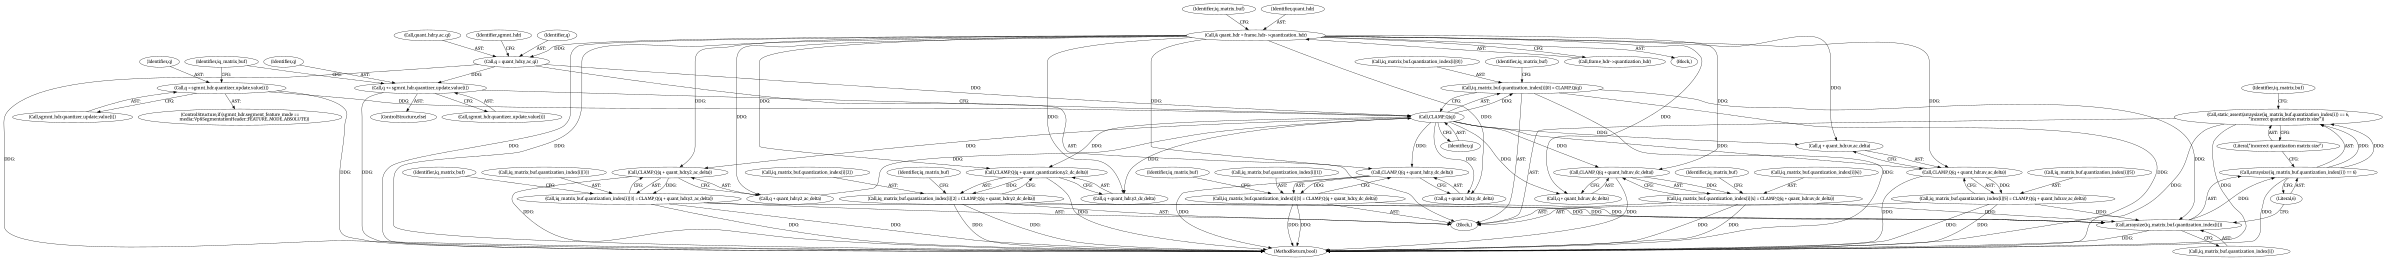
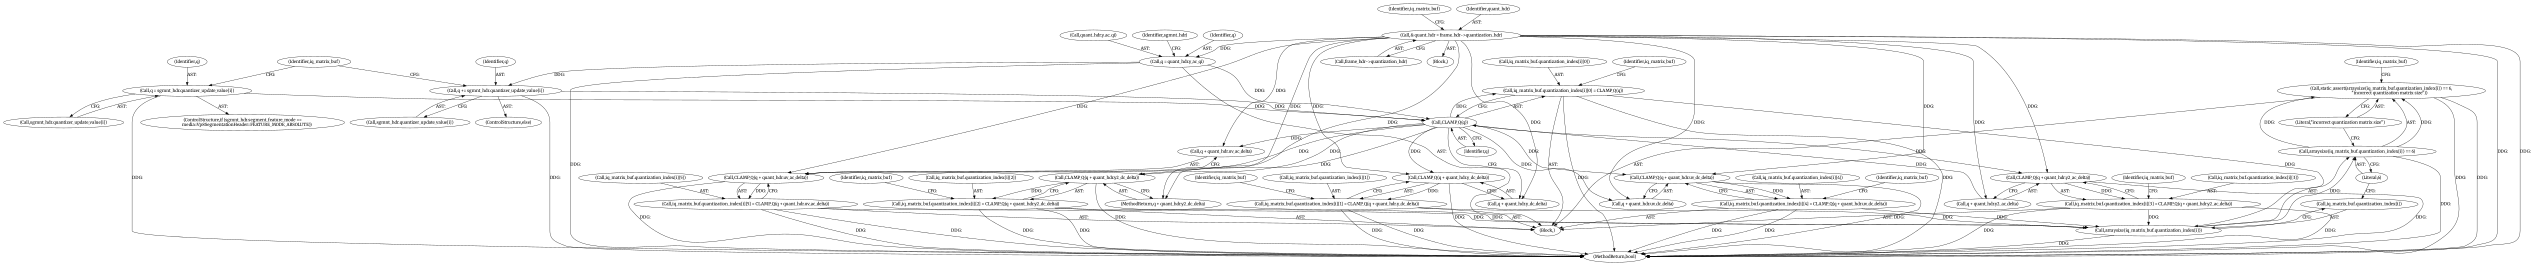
(965, 101) -> (1281, 107)
(1472, 159) -> (1493, 165)
(1037, 173) -> (1097, 178)
(1124, 199) -> (1163, 204)
(2263, 218) -> (2366, 190)
